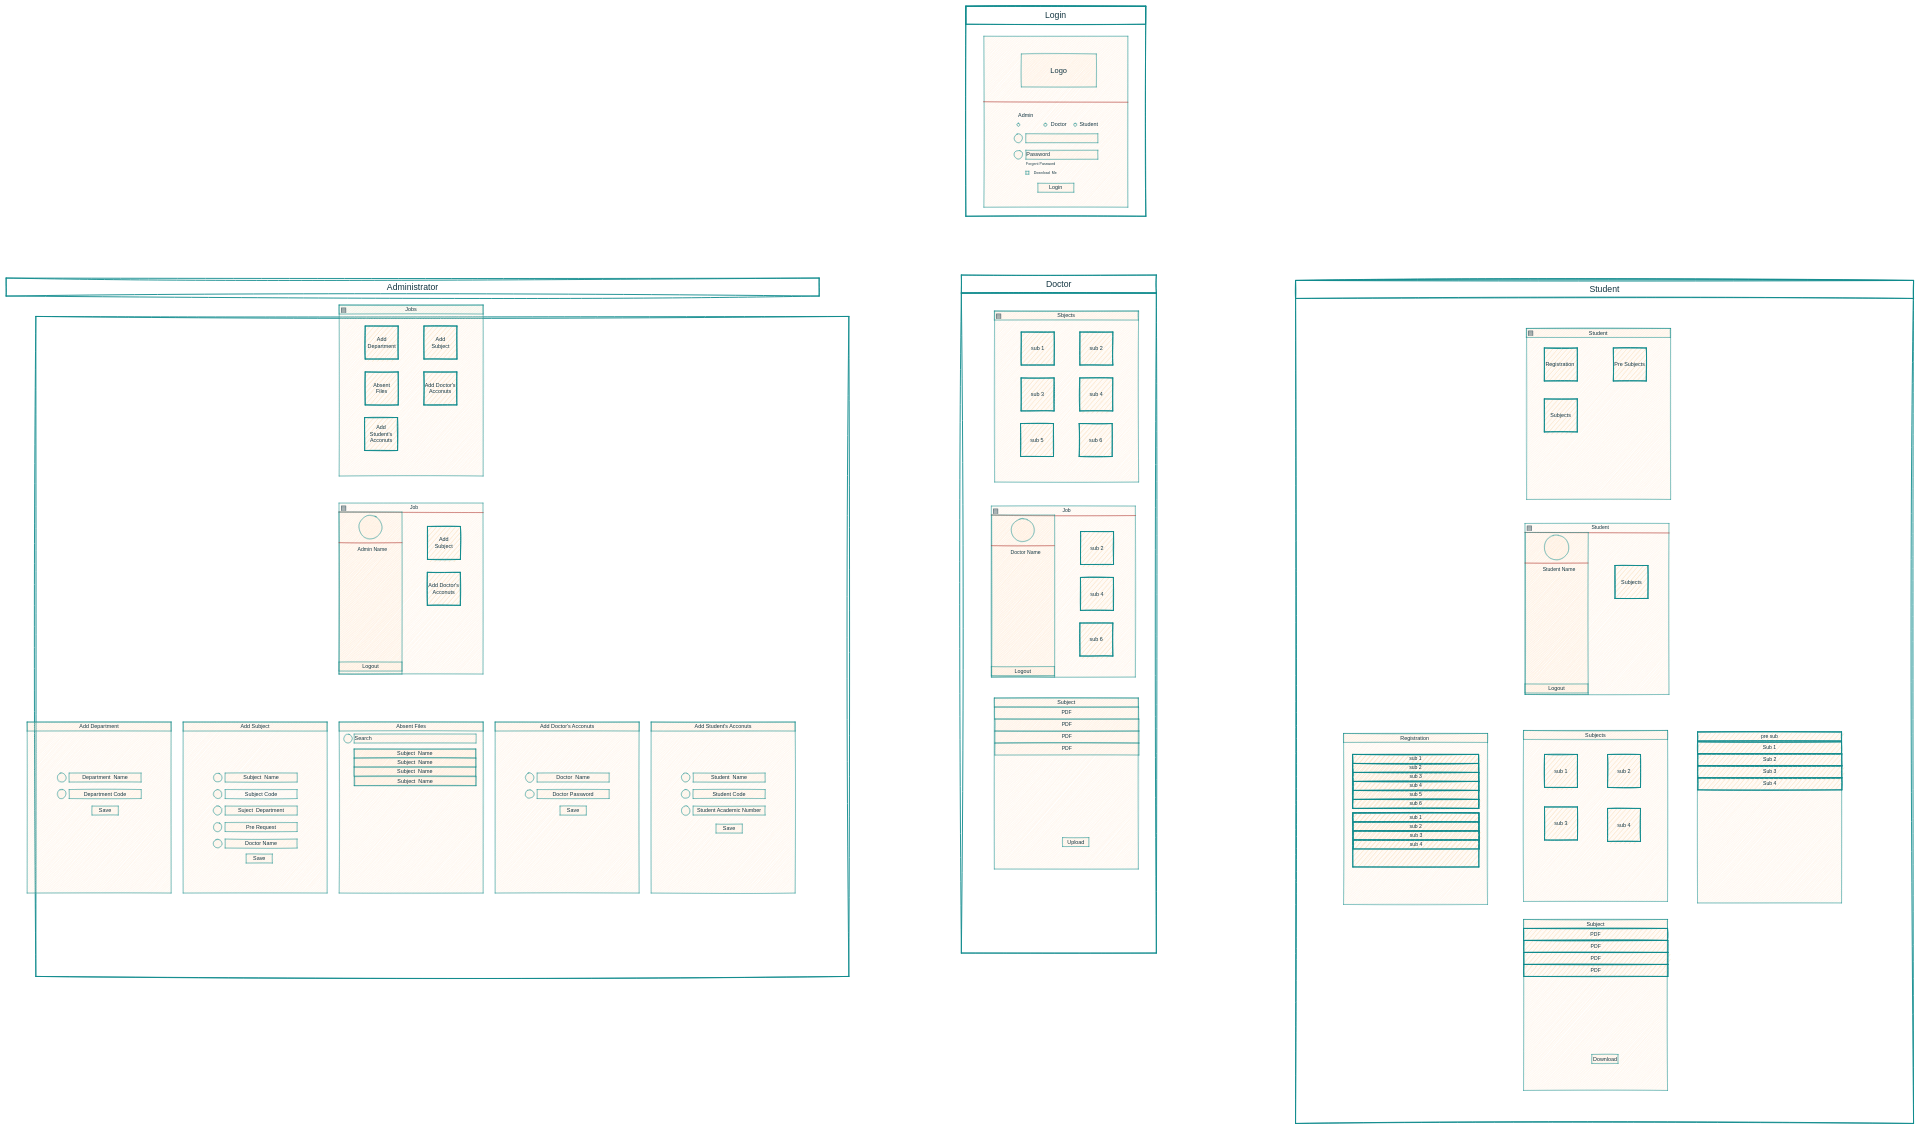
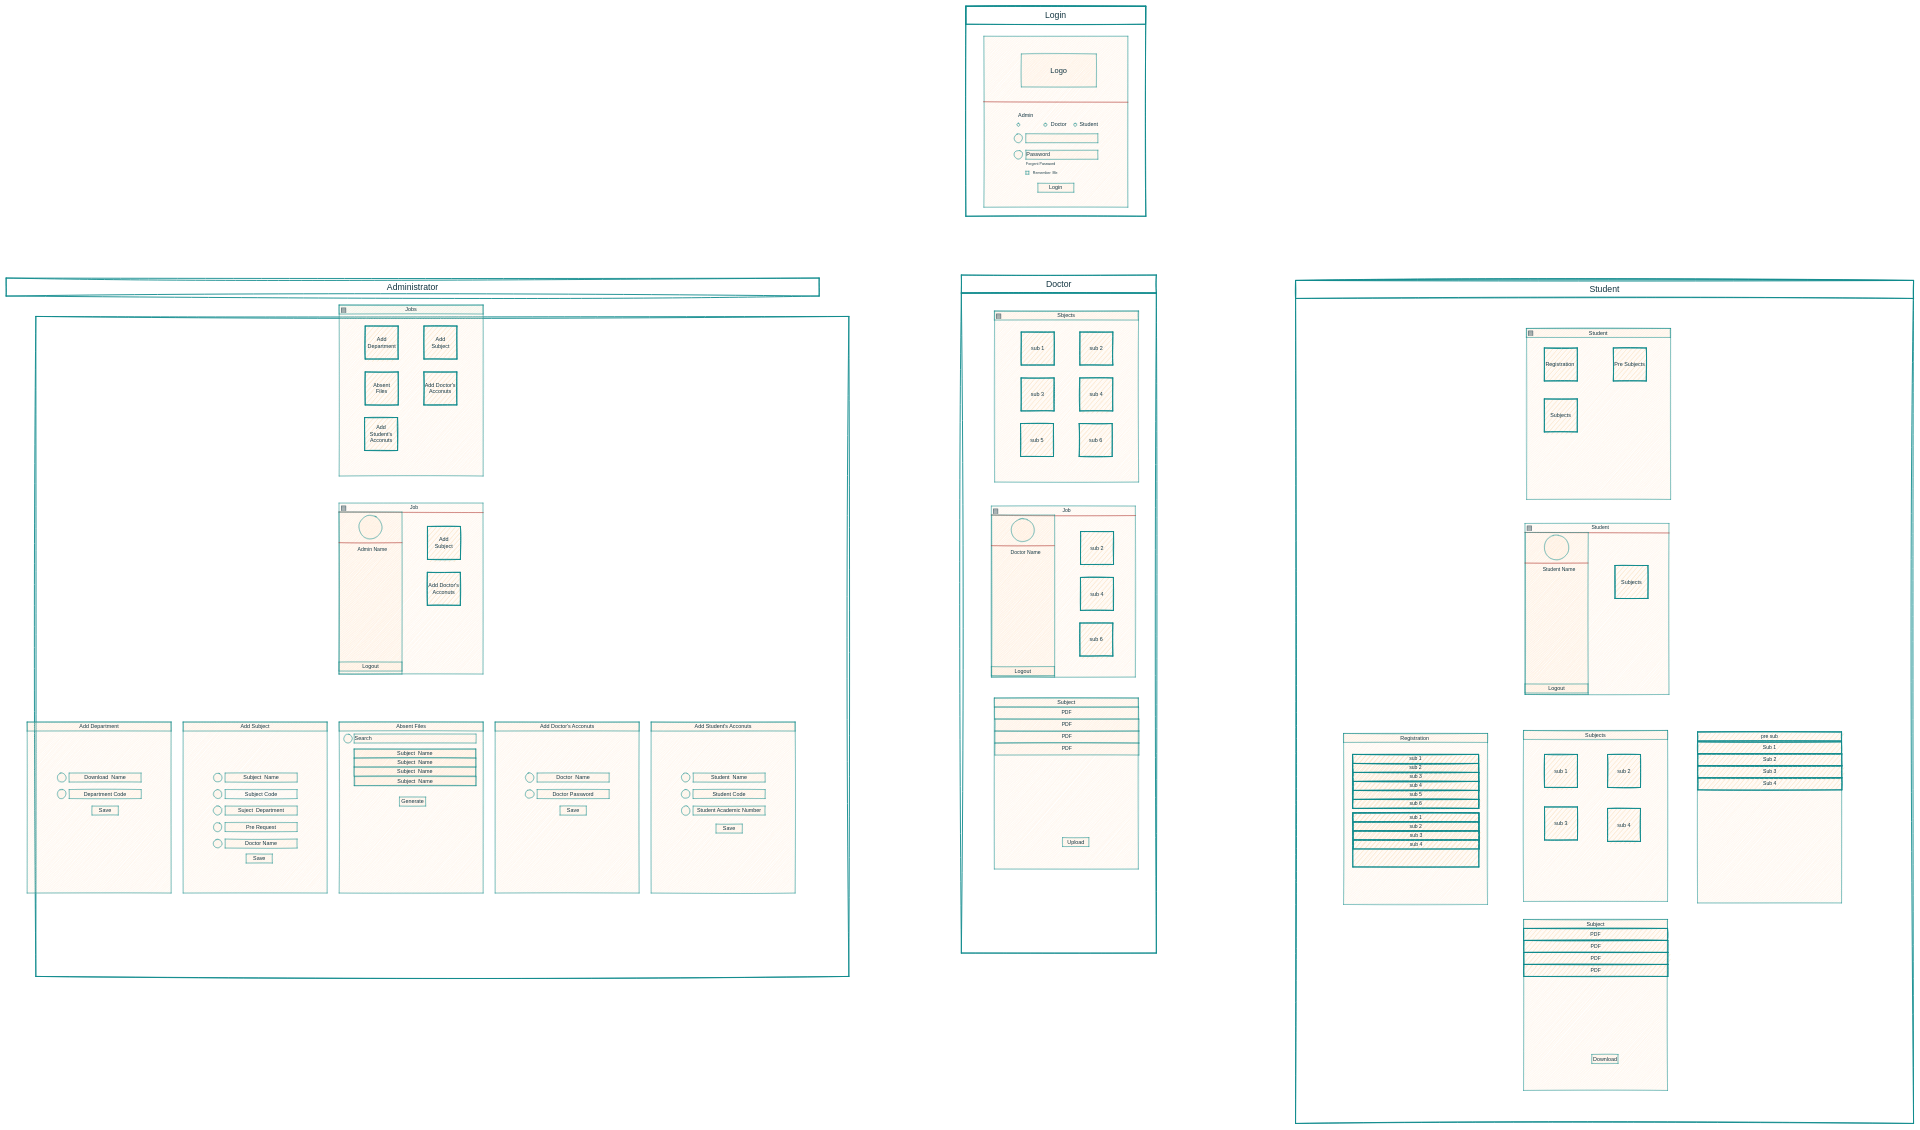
(1045, 173) -> (1045, 173)
(105, 777) -> (105, 777)
none -> (413, 801)
